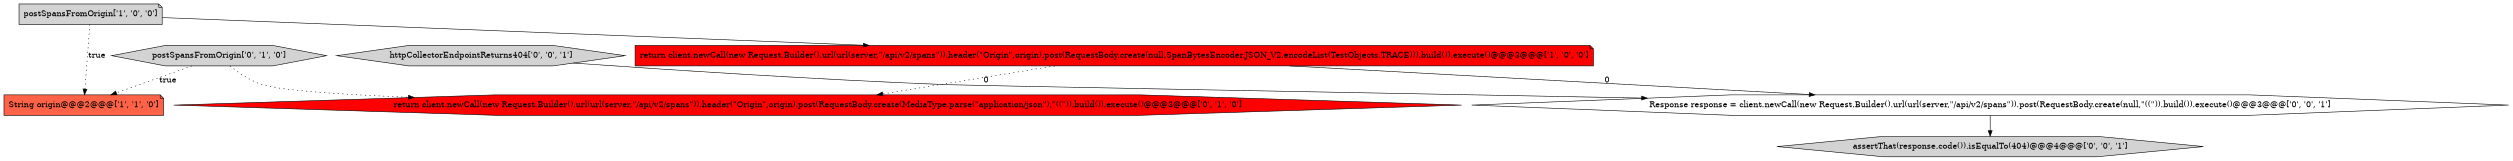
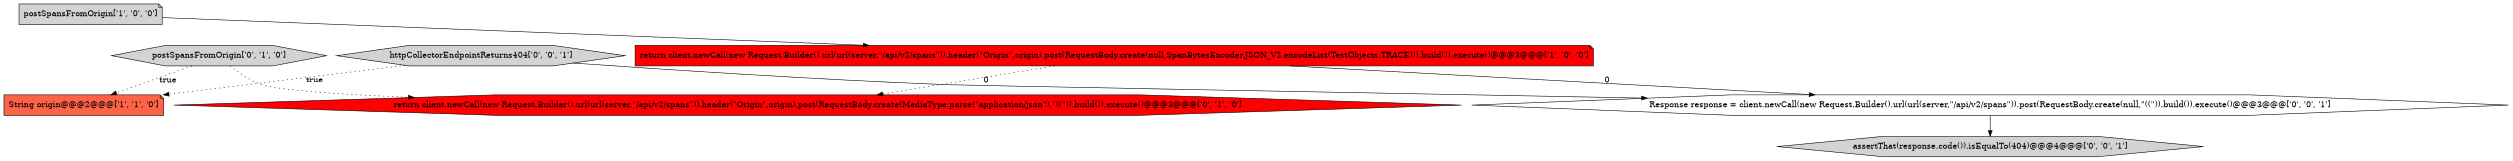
(87, 57) -> (287, 80)
